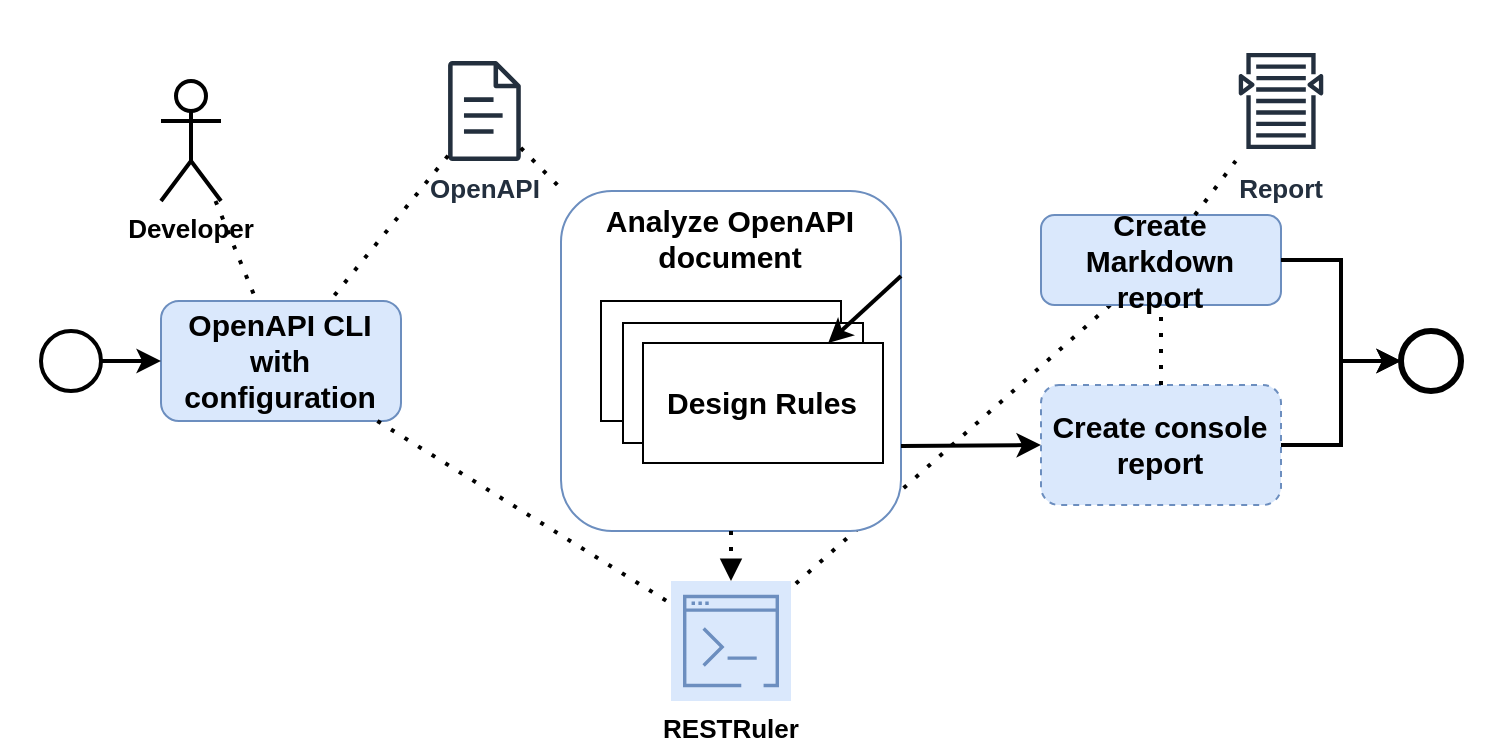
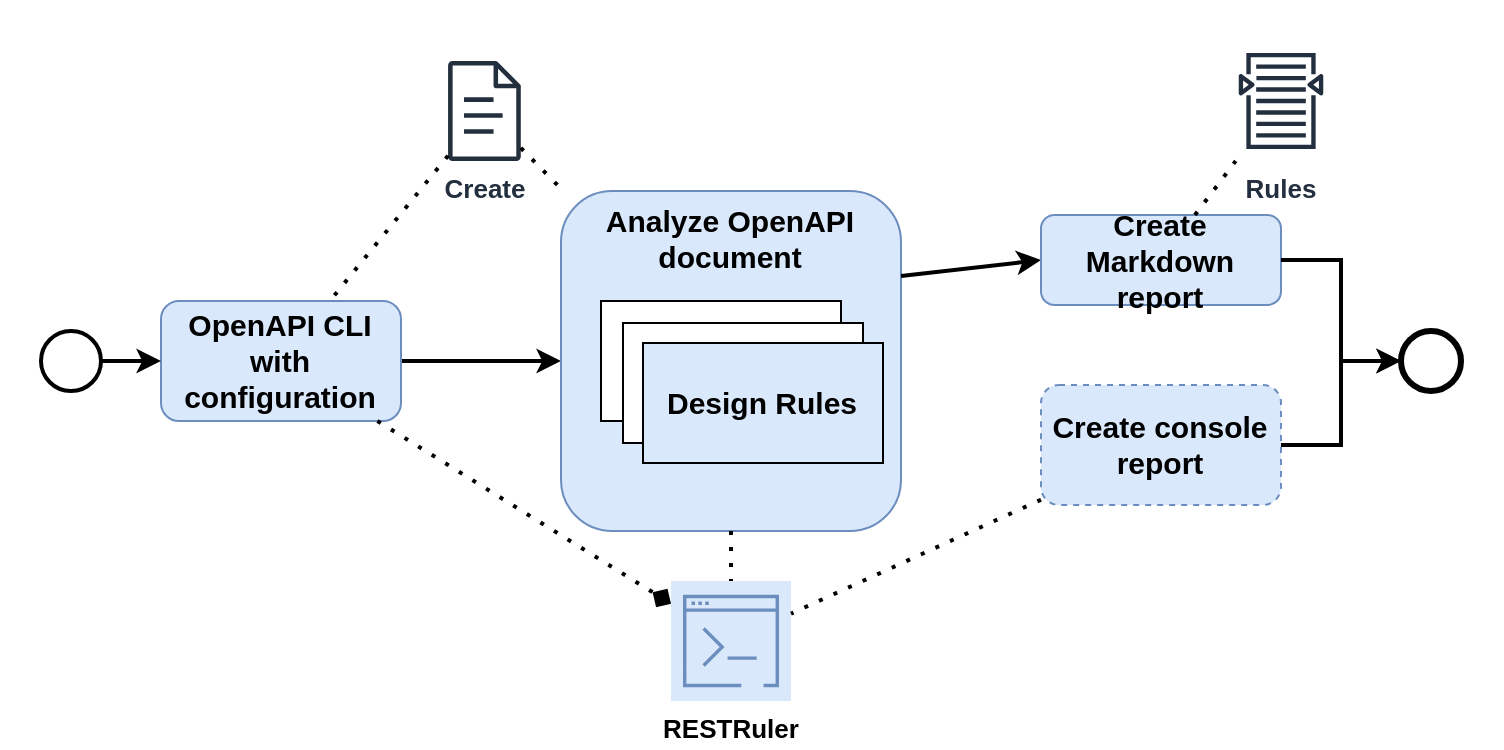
(191, 141) -> none
(486, 189) -> (486, 189)
(1282, 189) -> (1282, 189)
(731, 219) -> (731, 219)
(228, 232) -> none
(871, 304) -> (963, 269)
(1088, 325) -> none
none -> (472, 361)
(1161, 367) -> (839, 592)
(763, 403) -> (763, 403)
(989, 445) -> none
(731, 558) -> (731, 568)
(661, 597) -> (652, 592)
